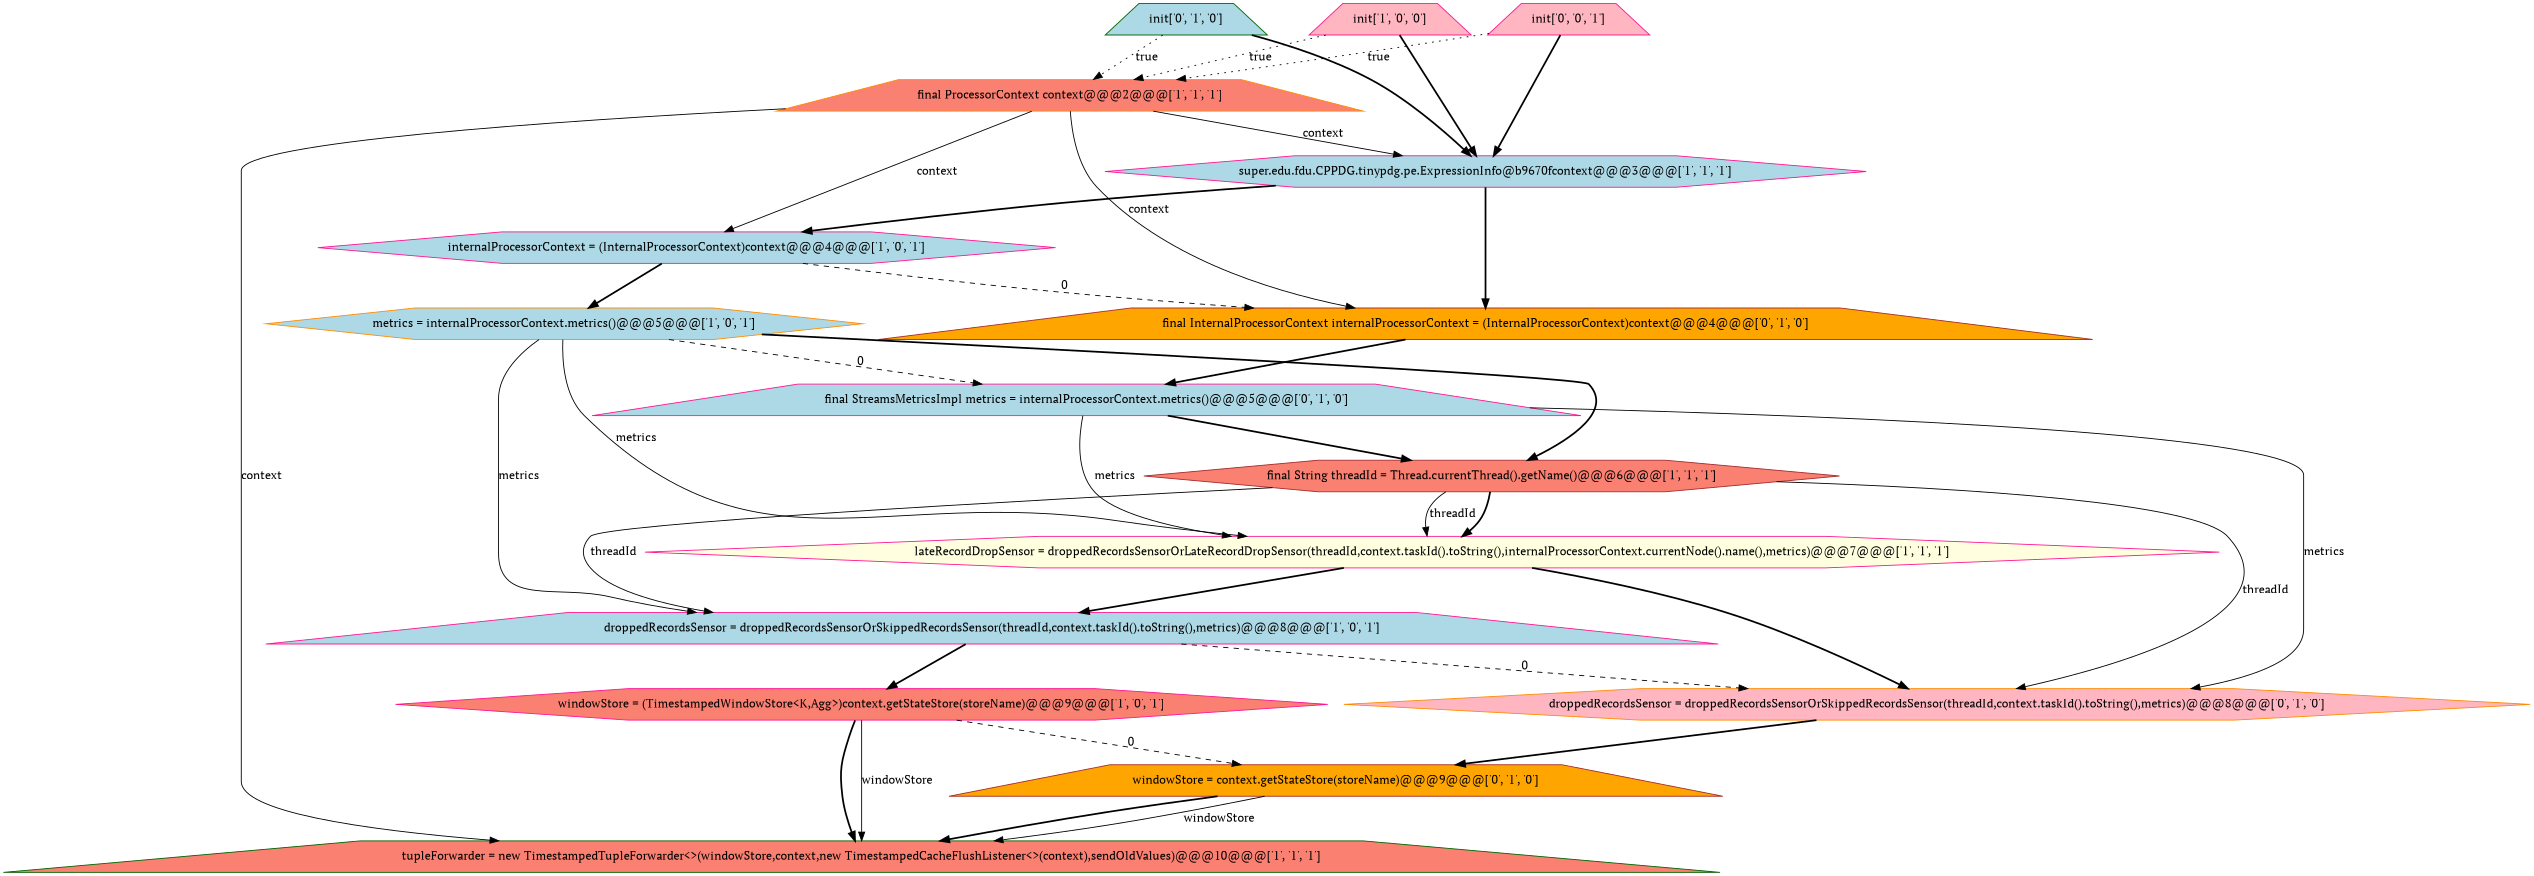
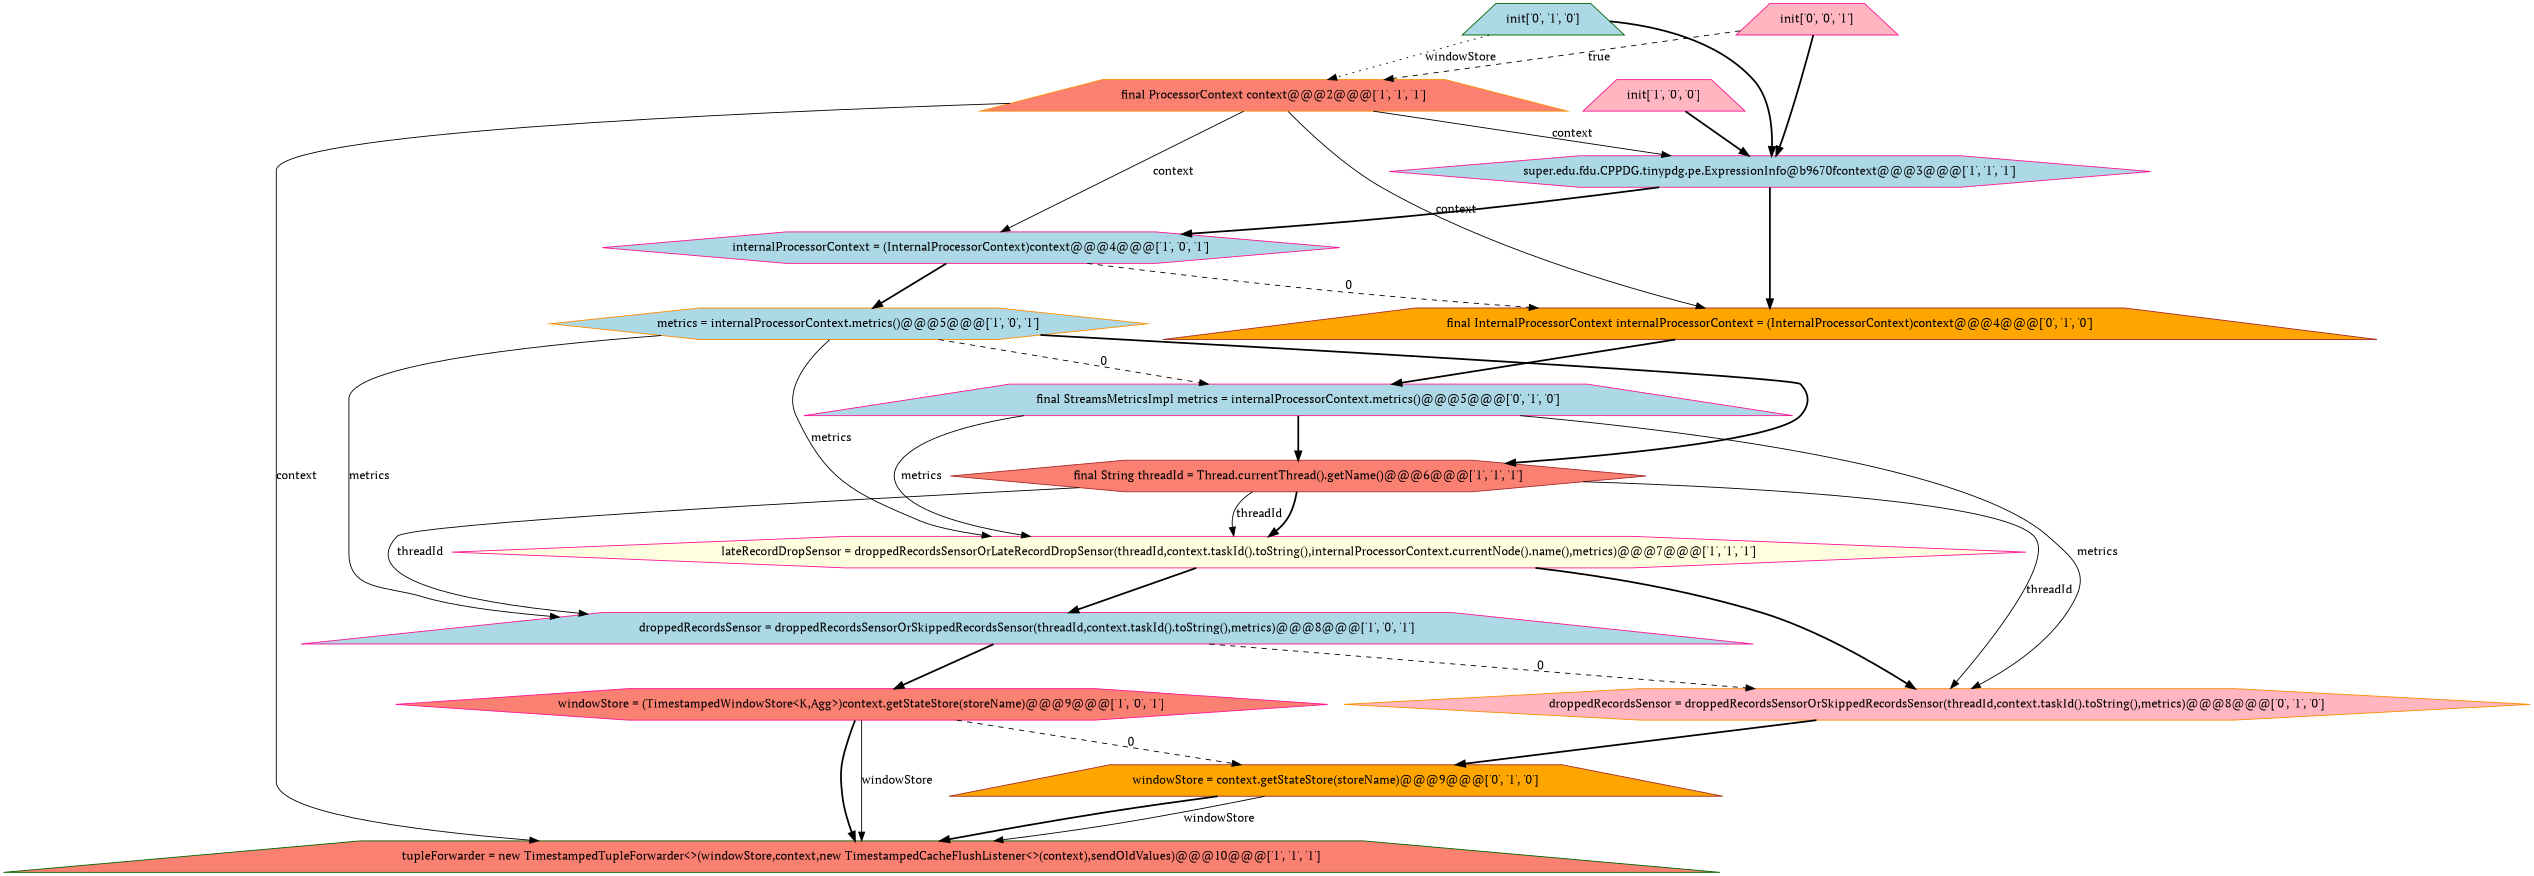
(1234, 56) -> none
(1337, 56) -> (1567, 55)
(1147, 57) -> (1461, 57)
